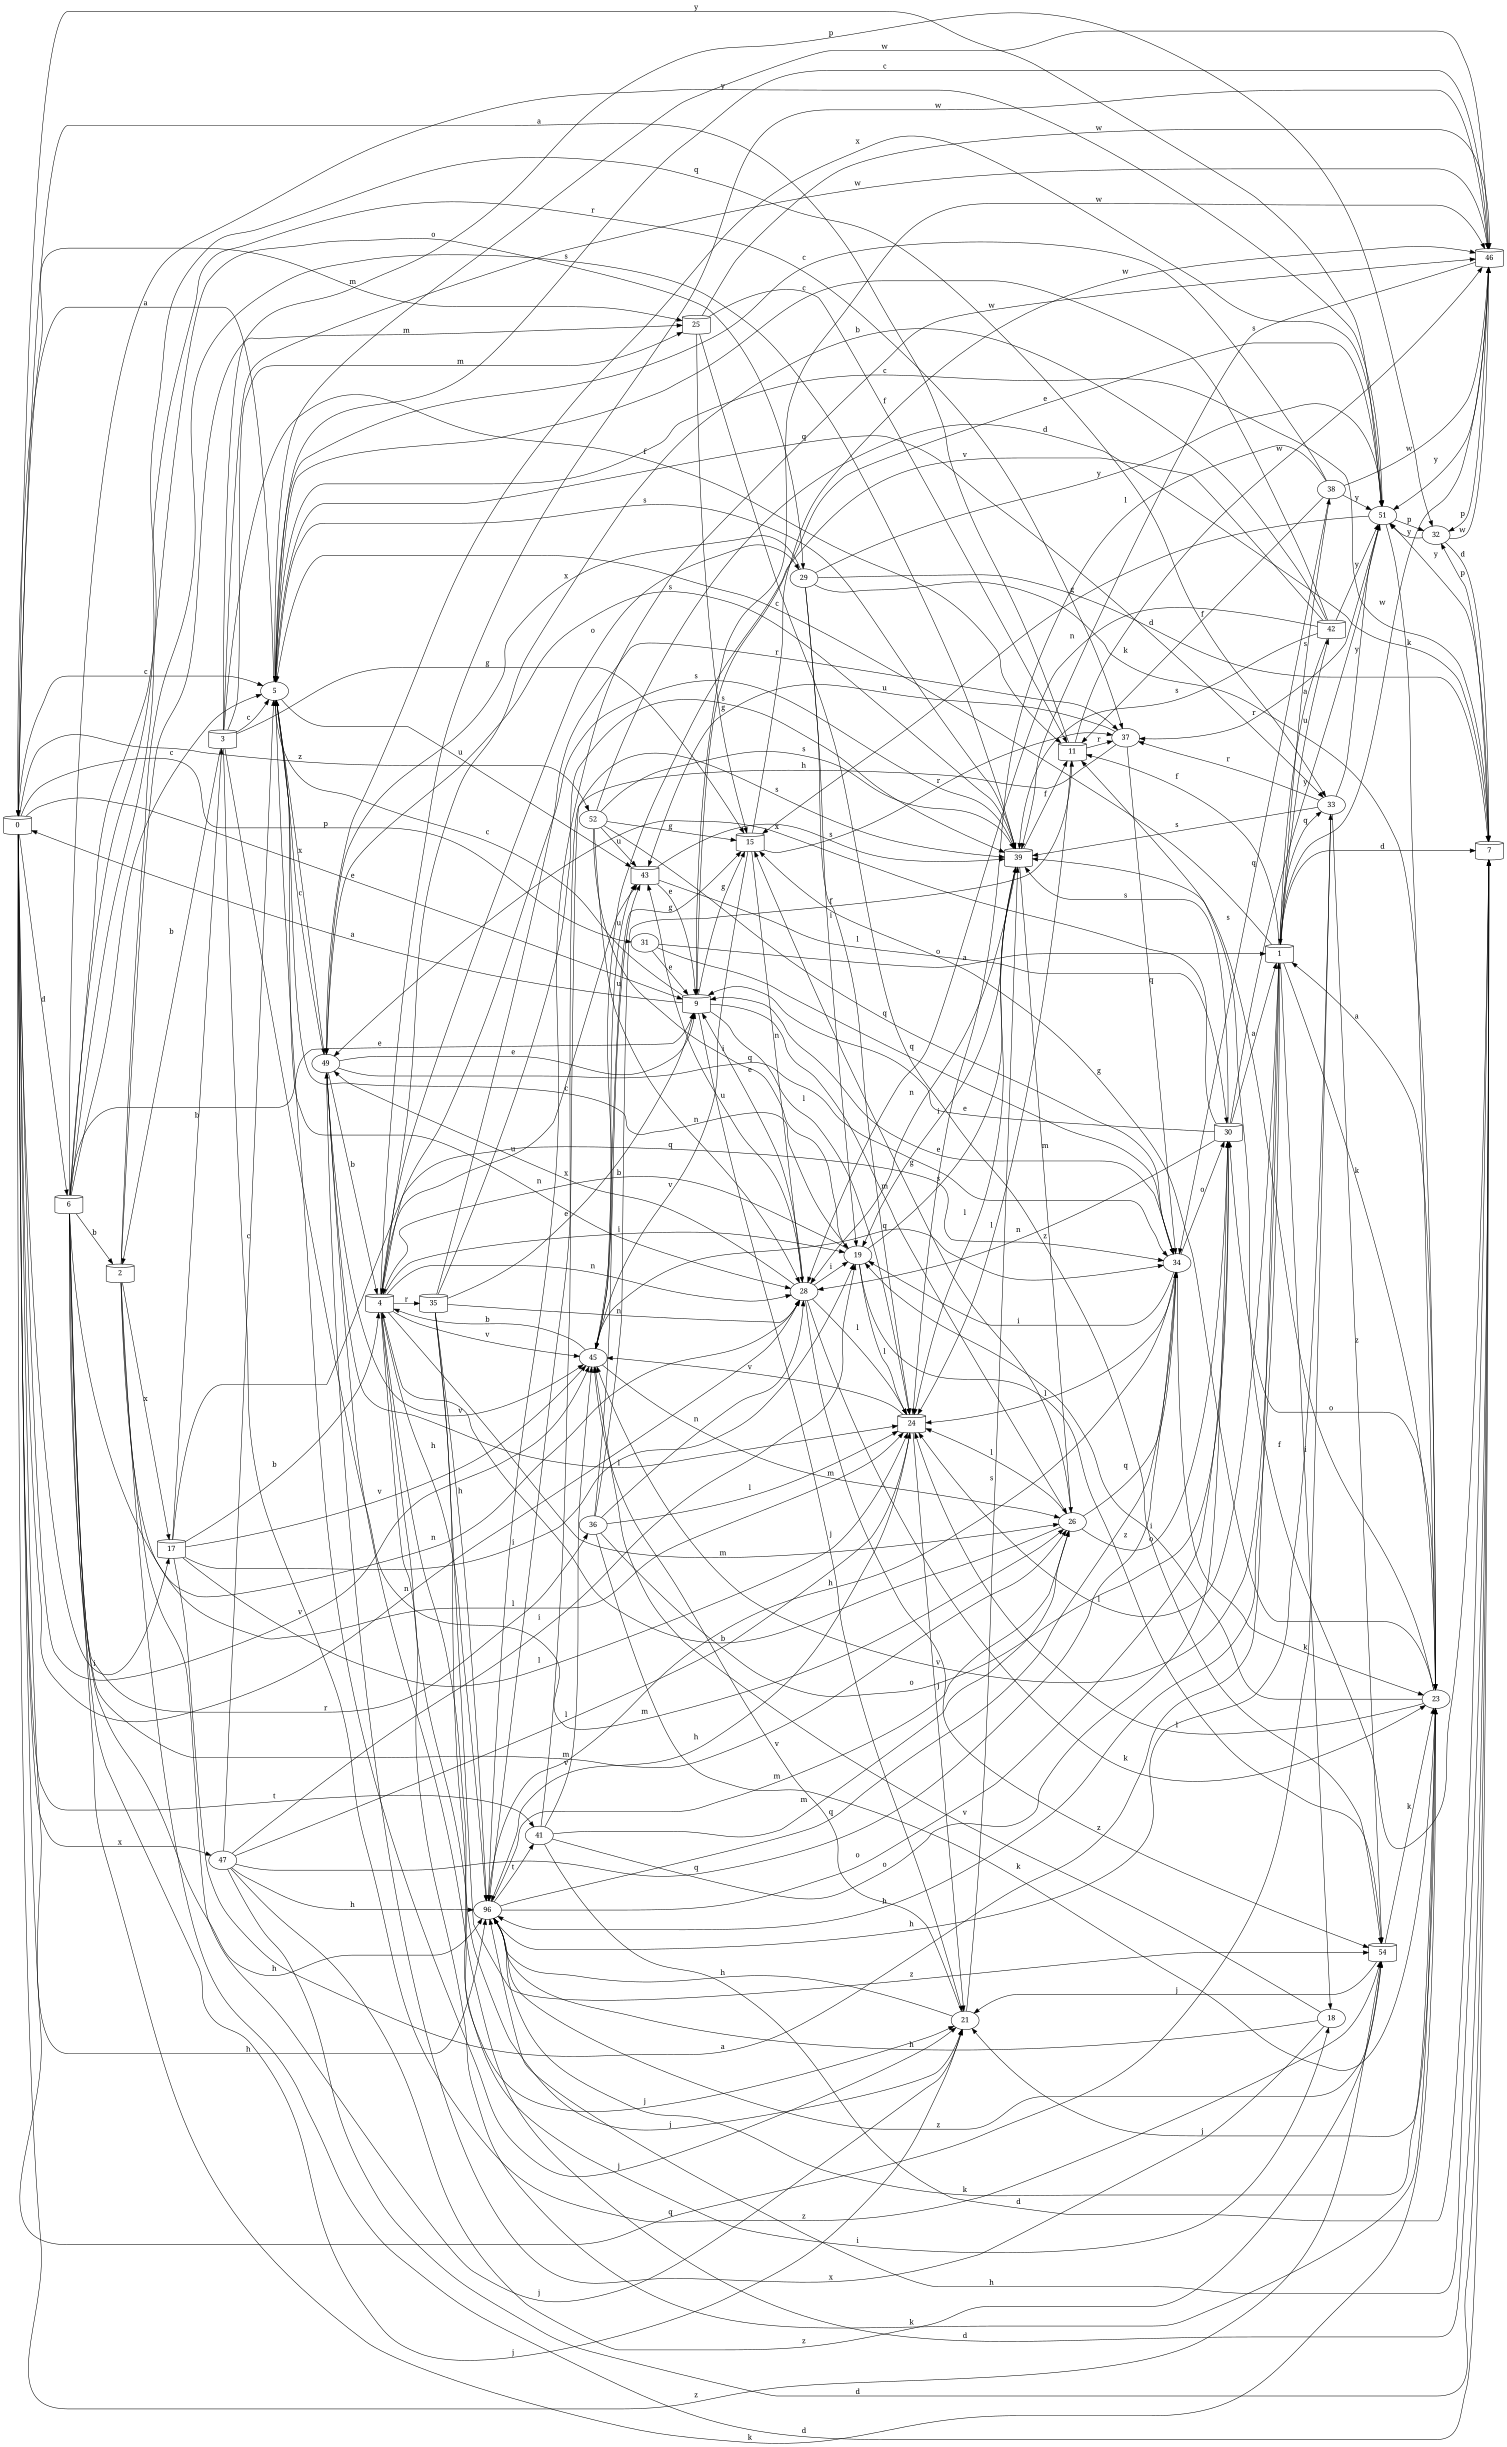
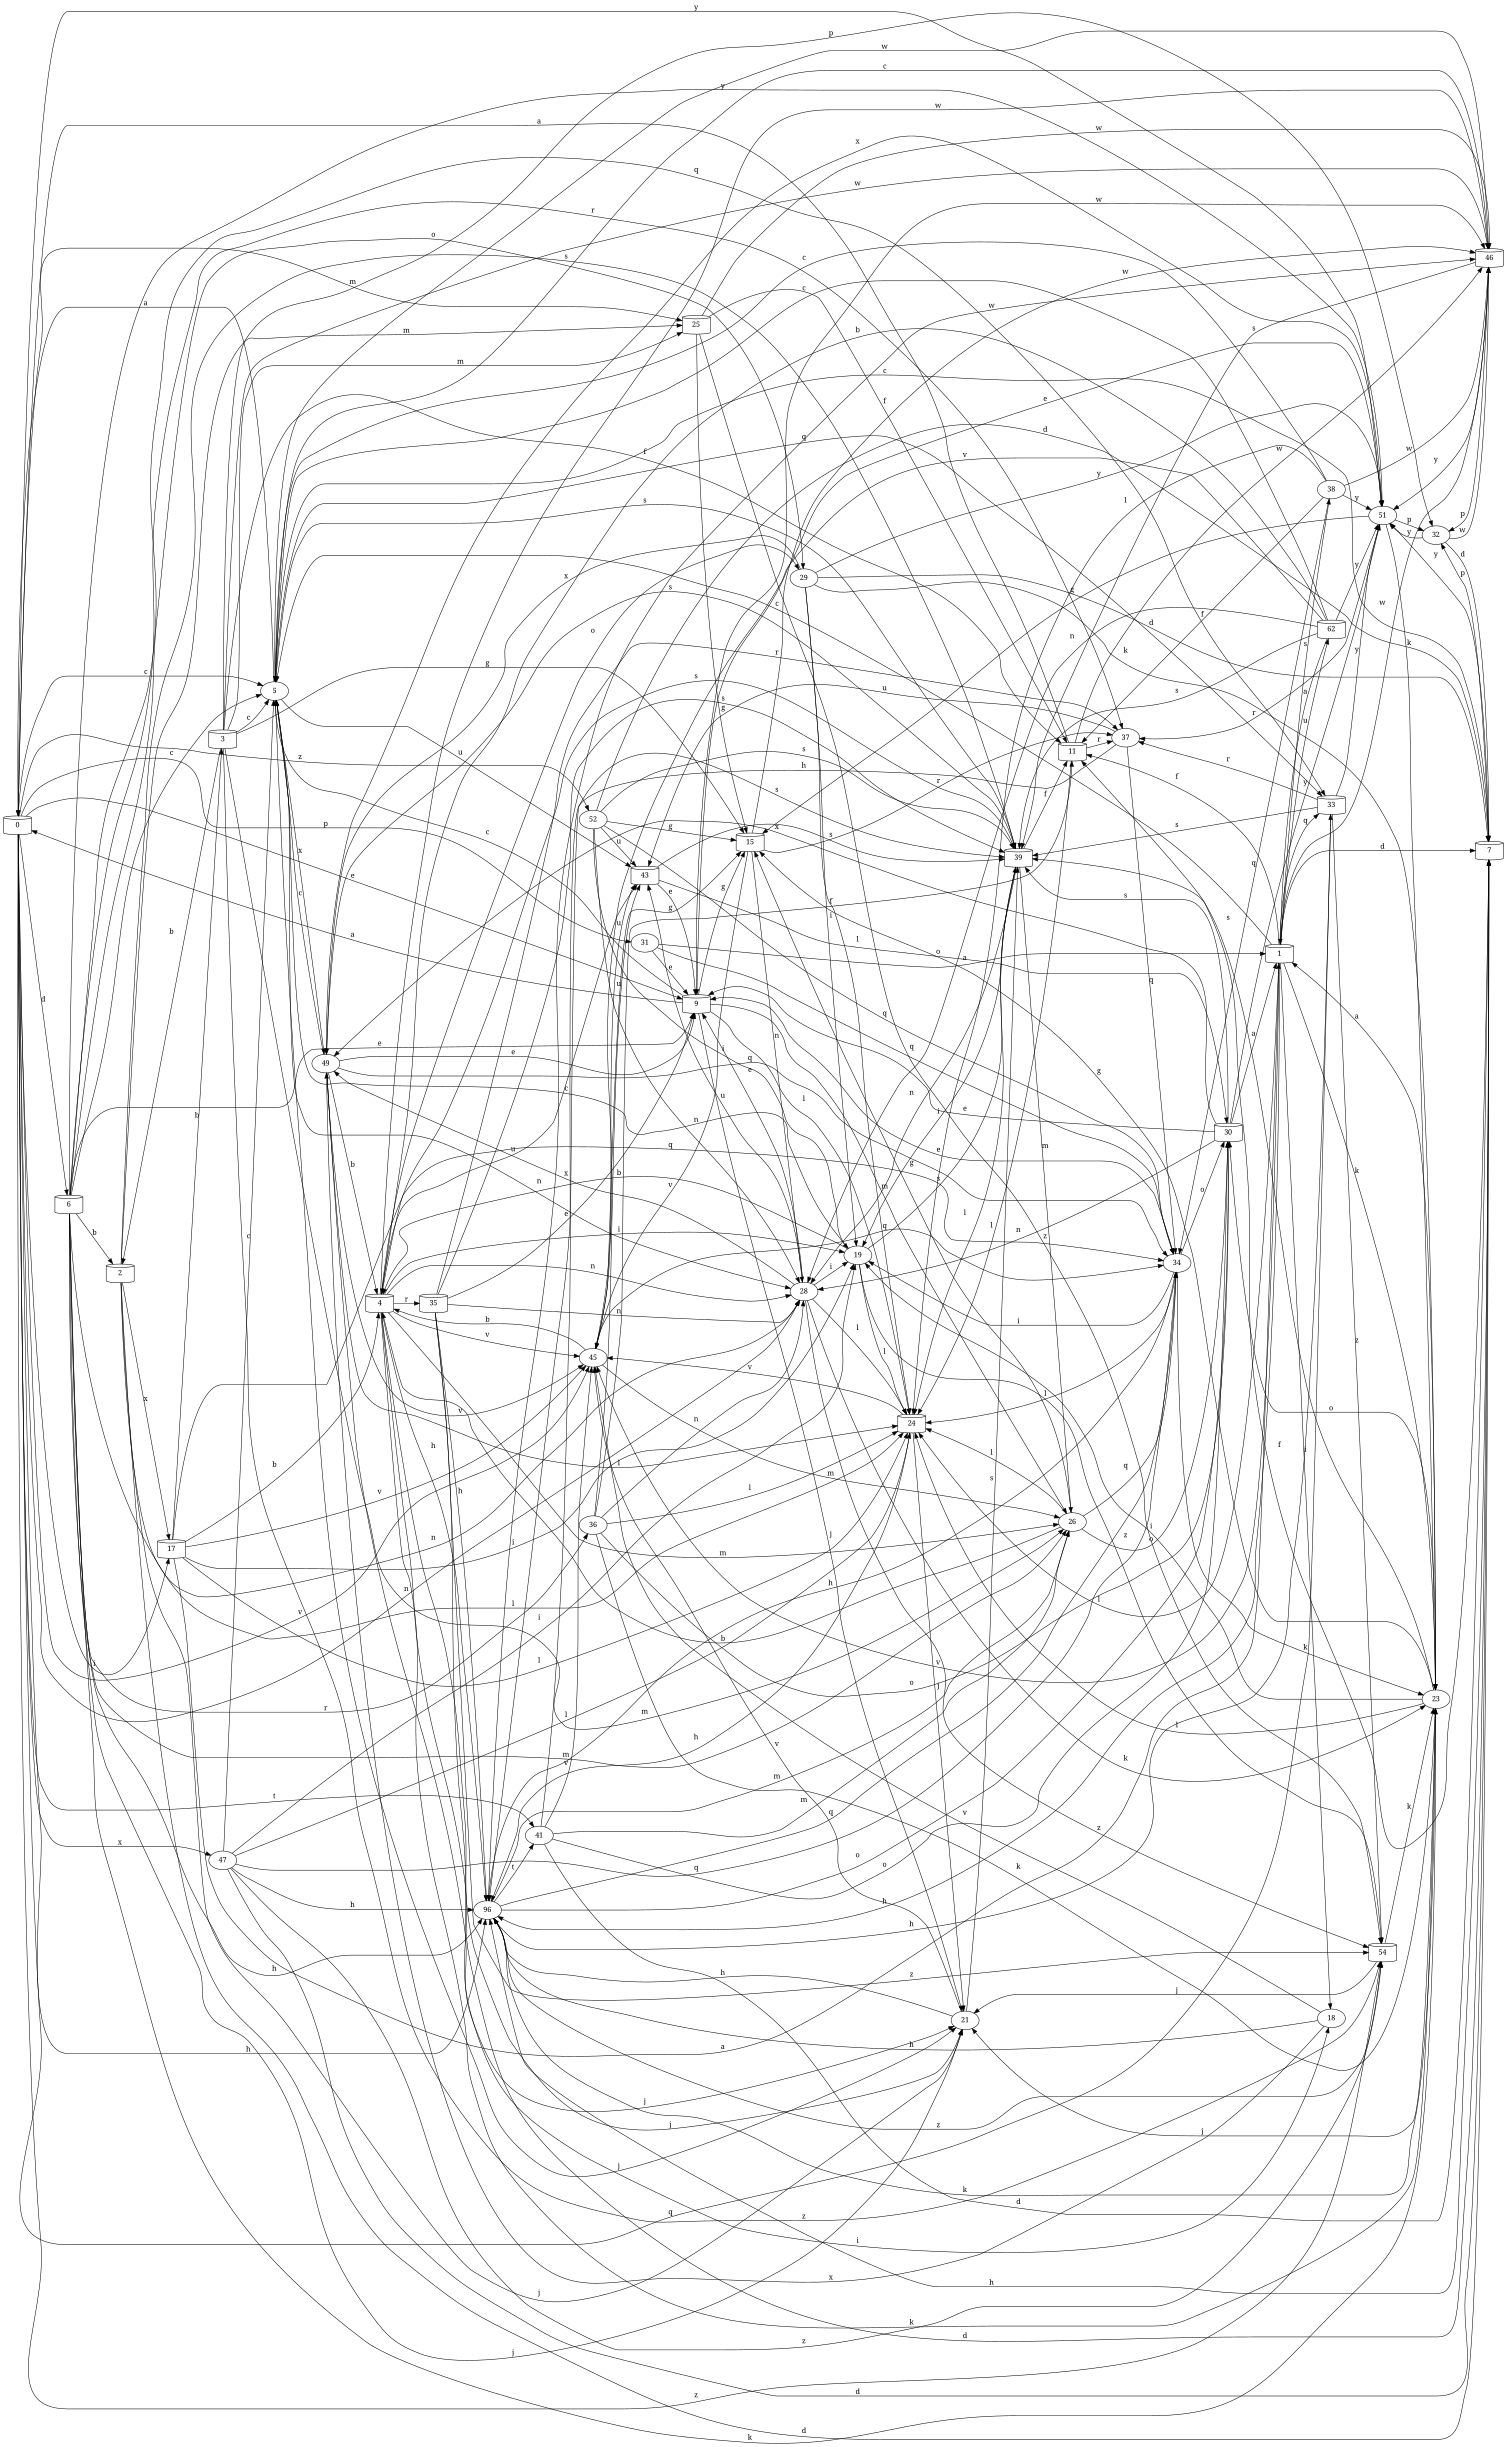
(1331, 629) -> (1331, 629)
(1331, 805) -> (1331, 805)
